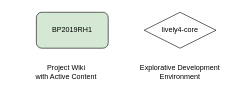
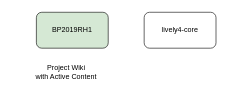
(180, 30) -> (180, 30)
(180, 72) -> none
